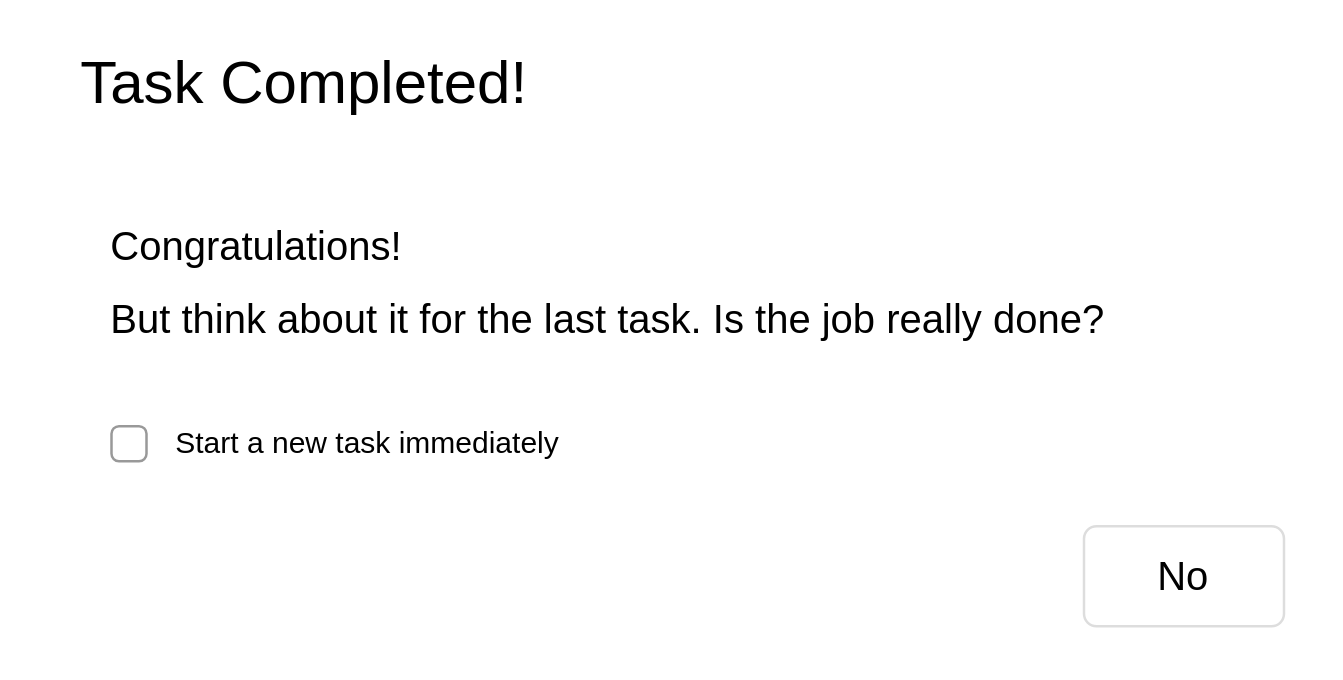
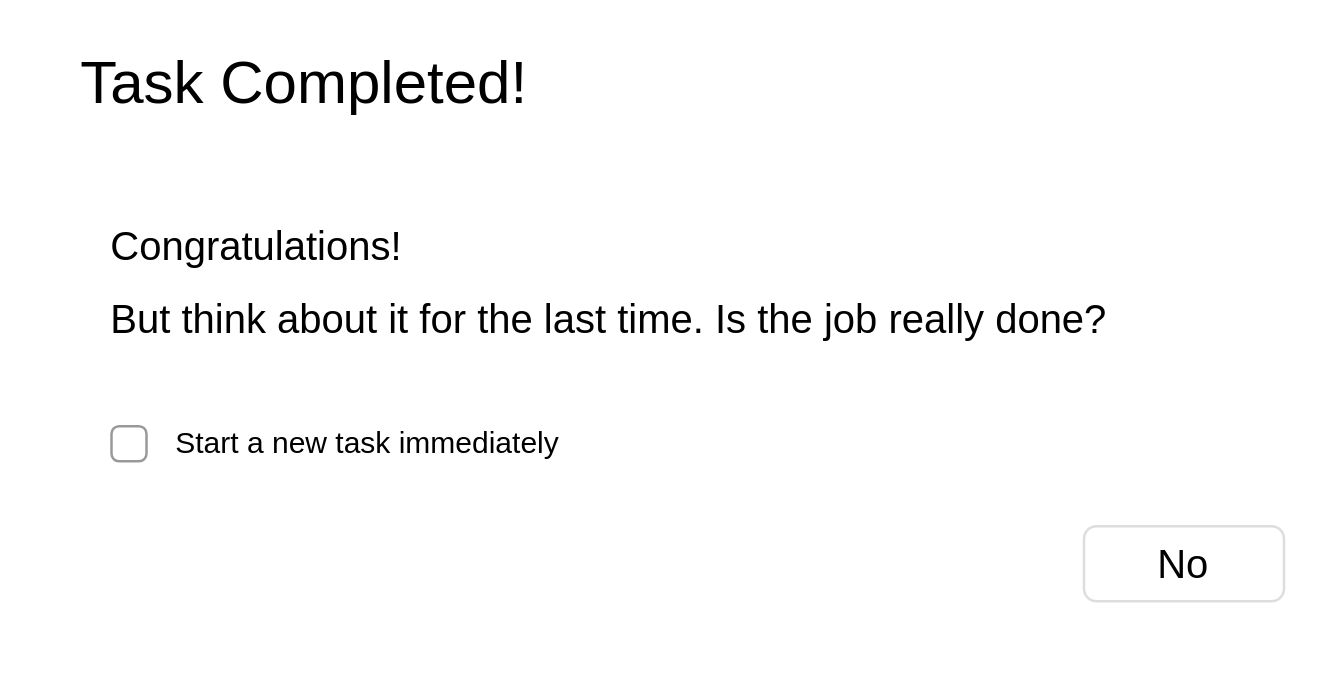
(693, 276) -> (693, 276)
(1184, 576) -> (1184, 564)
